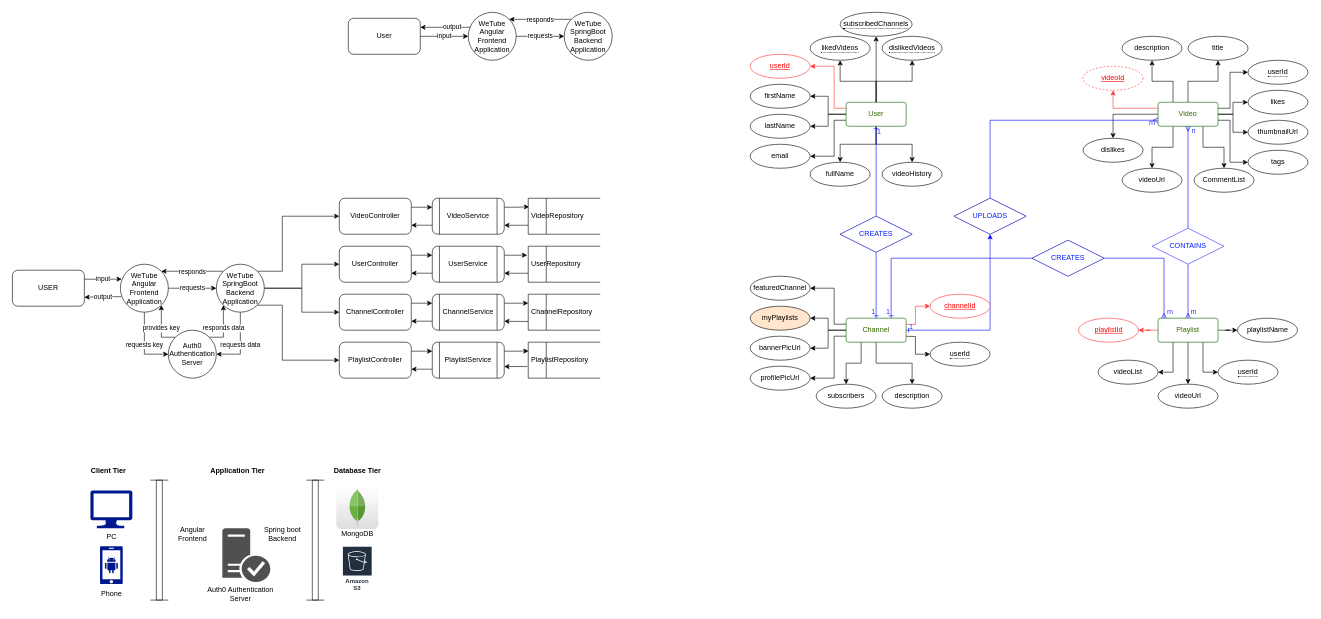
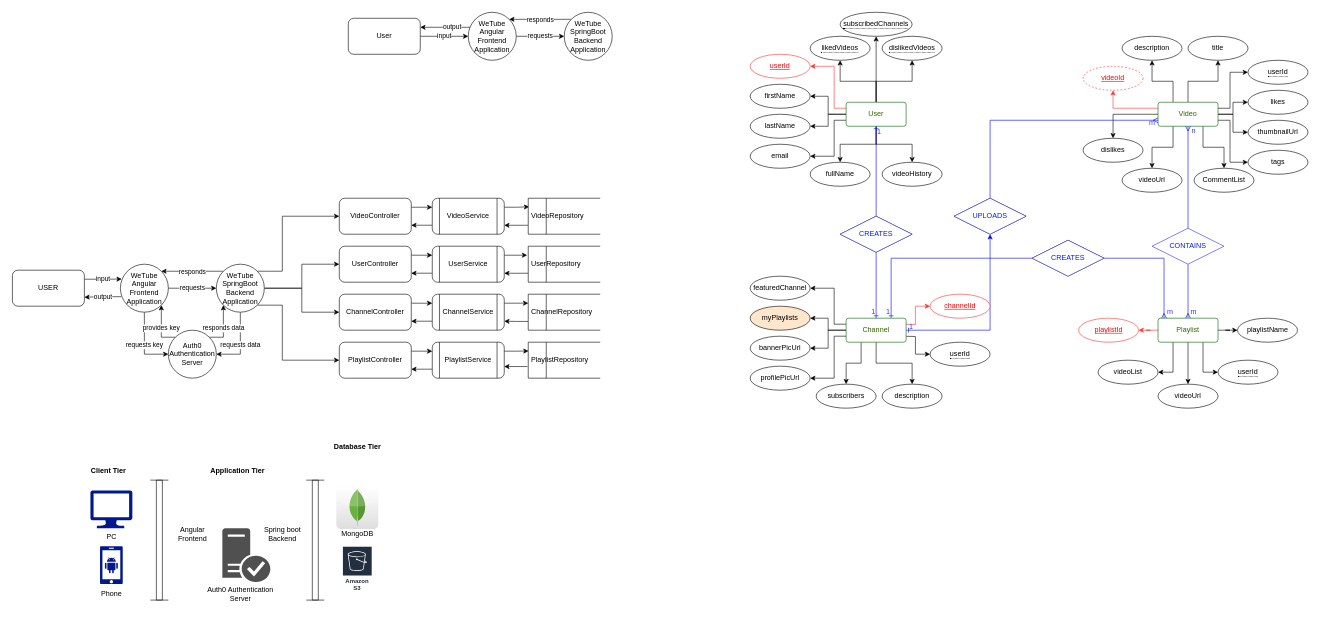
(357, 471) -> (357, 447)
